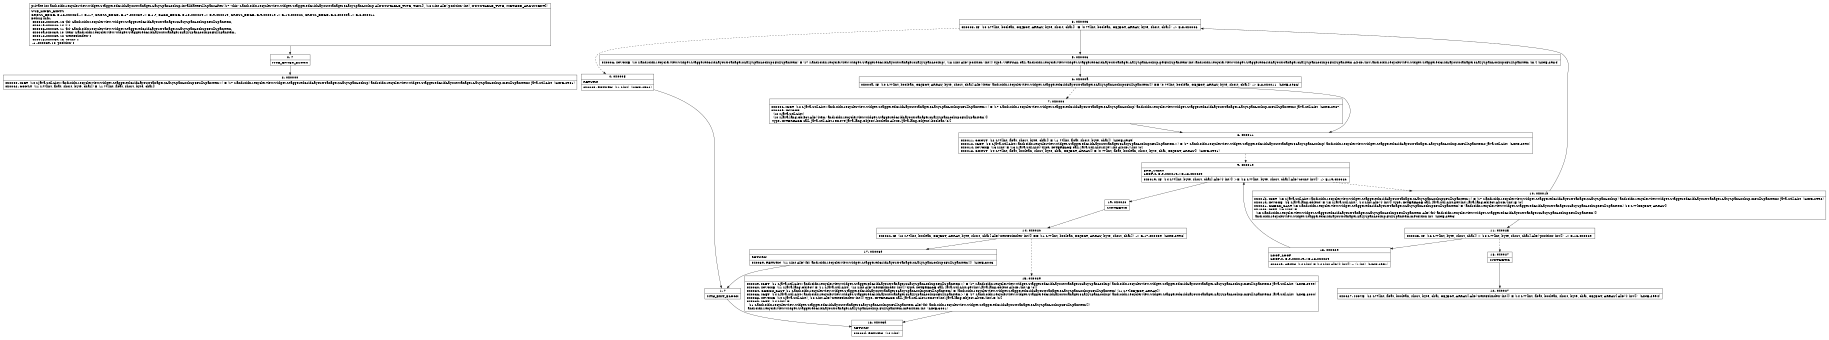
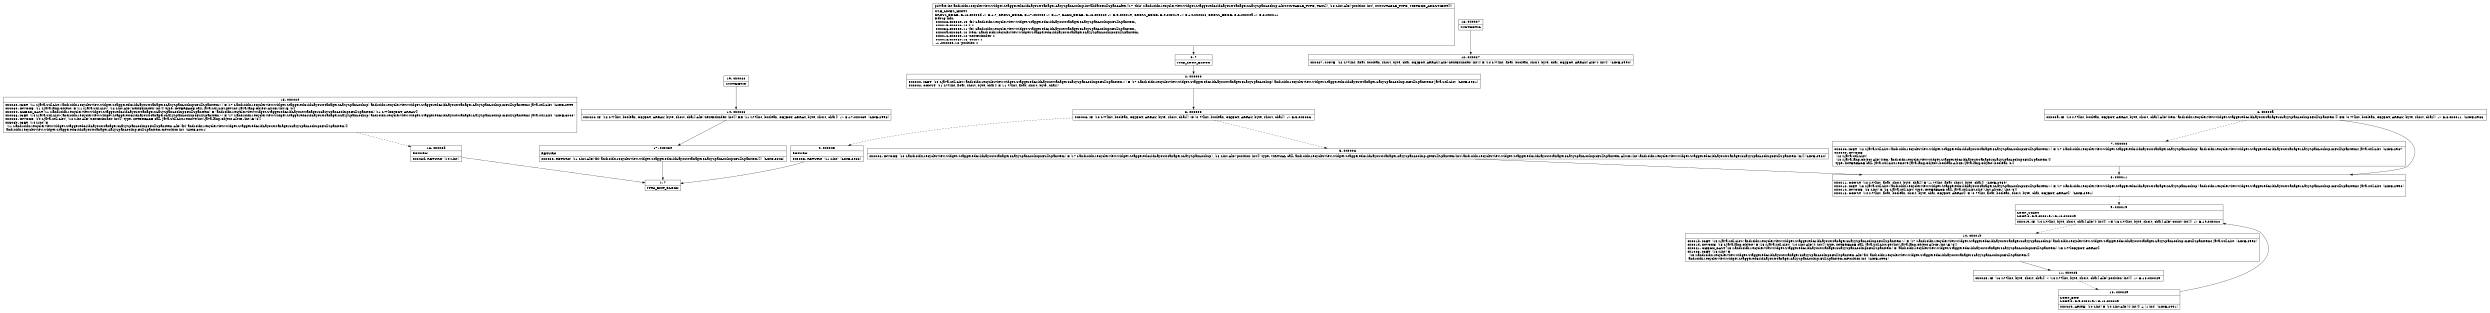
(1080, 41) -> (1270, 134)
(1455, 41) -> (1194, 98)
(290, 63) -> (1194, 63)
(1080, 70) -> (1667, 167)
(1154, 171) -> (2028, 213)
(1169, 192) -> none
(1428, 244) -> (2088, 285)
(1500, 244) -> none
(1281, 255) -> (2070, 298)
(1032, 256) -> none
(929, 317) -> (383, 139)
(785, 321) -> (552, 170)
(877, 333) -> (436, 159)
